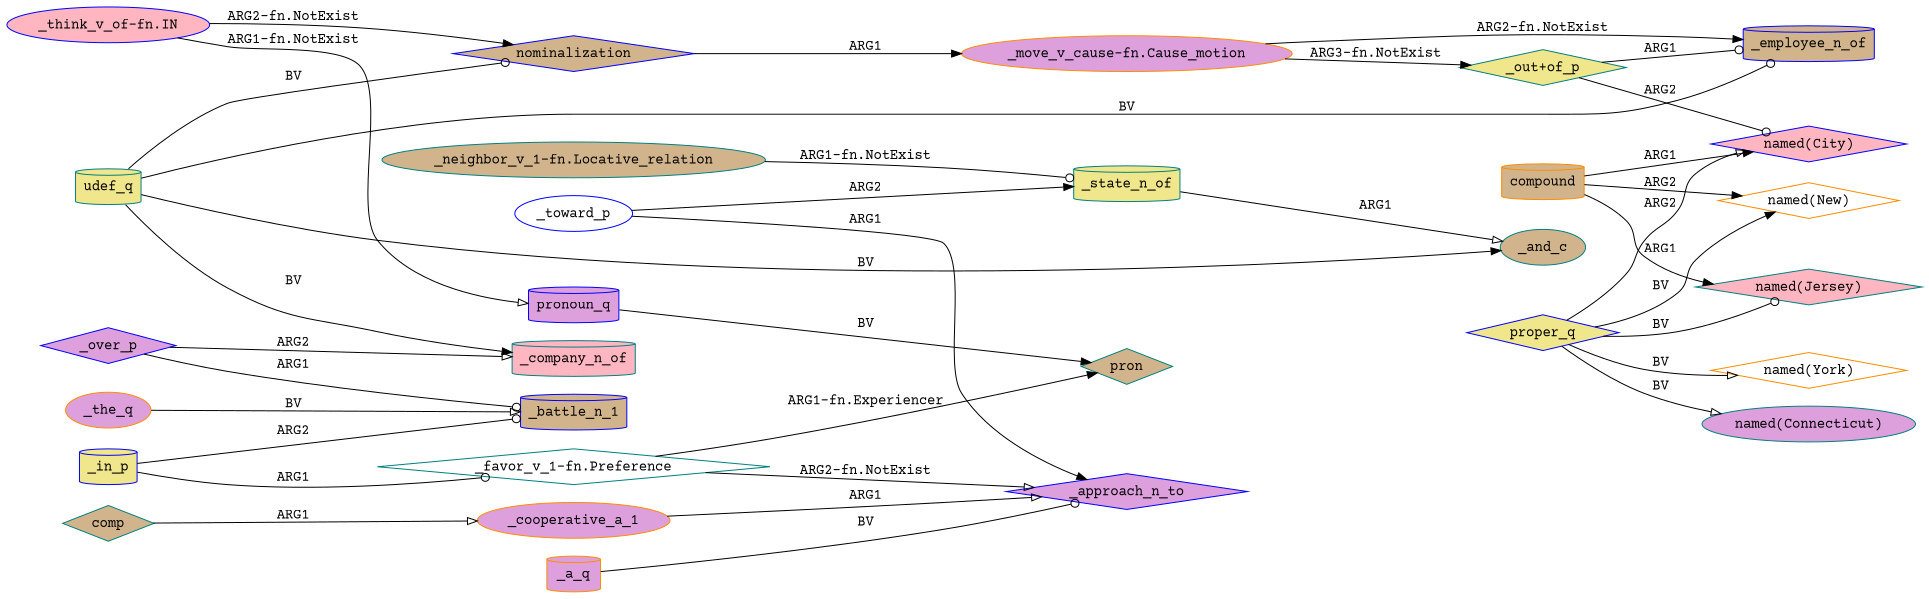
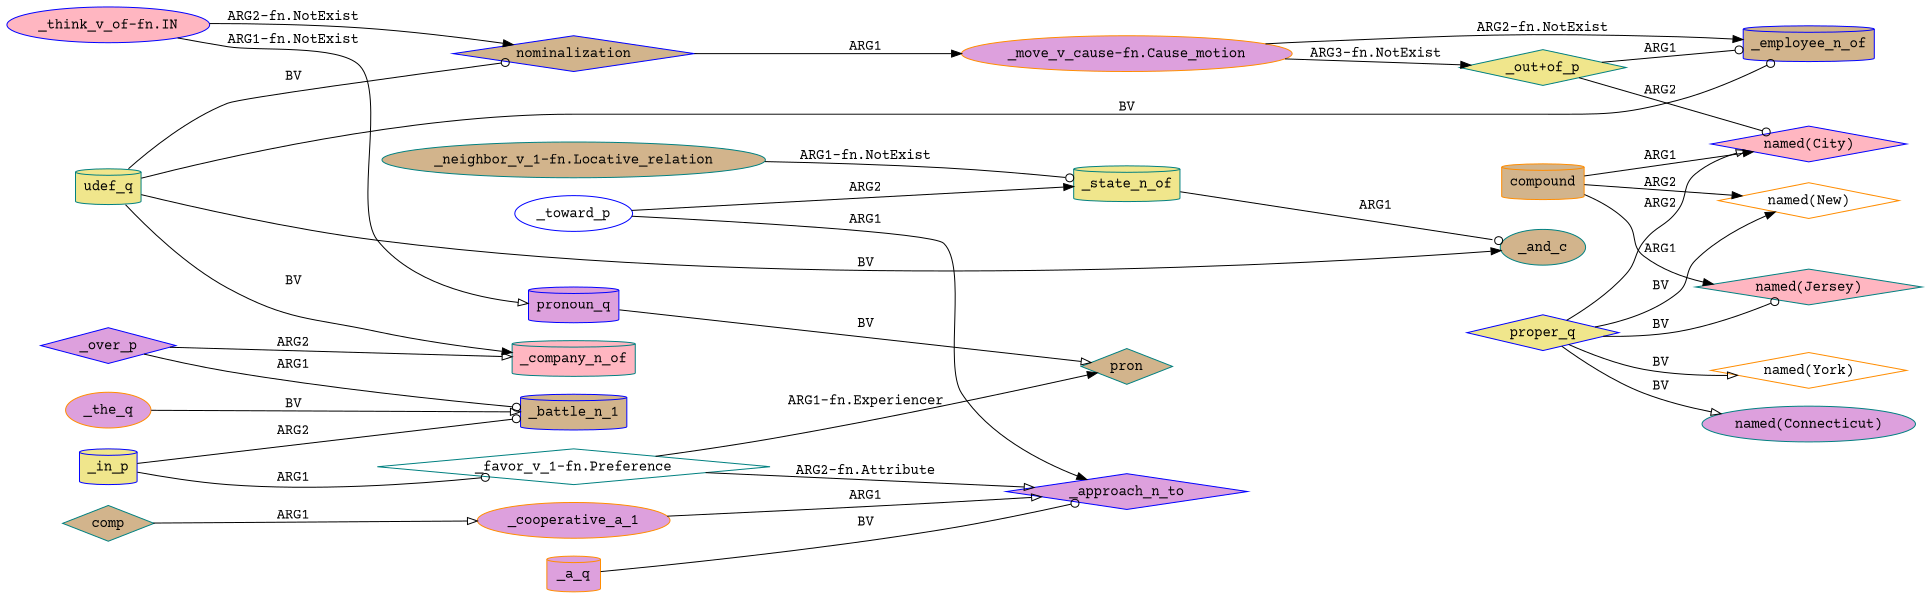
(1336, 216) -> (1336, 216)
(850, 336) -> (850, 336)
(866, 470) -> (866, 470)
